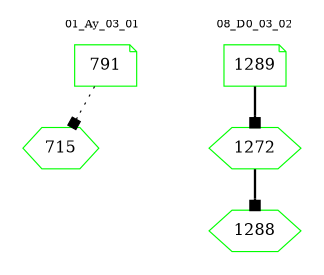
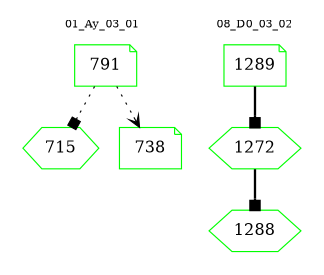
none -> (150, 148)
